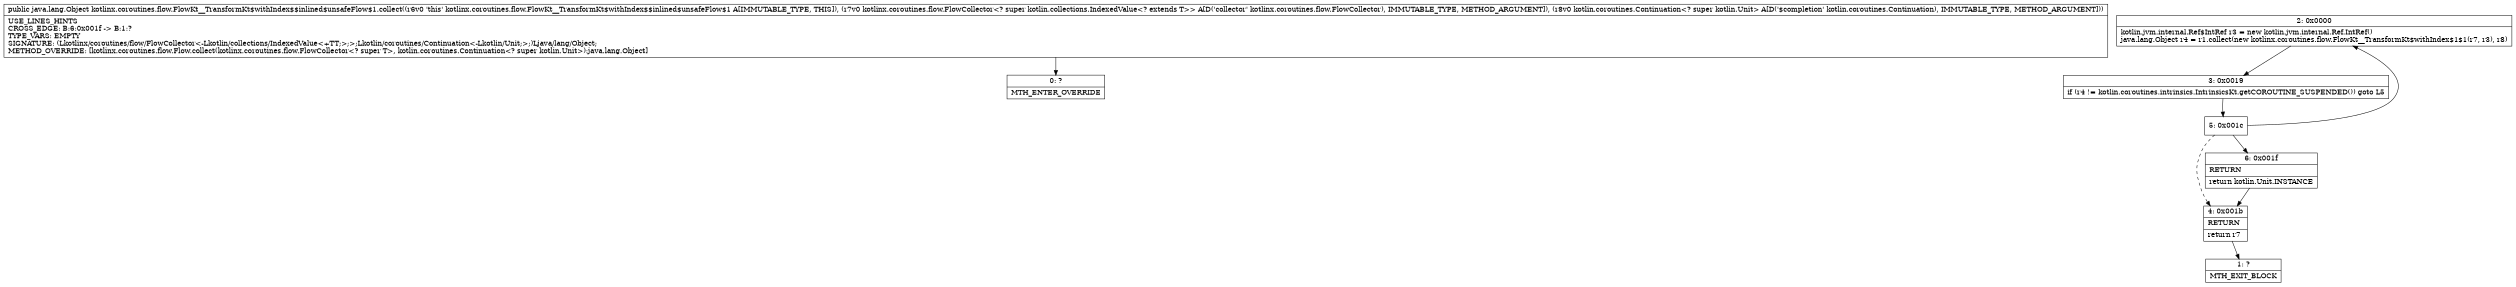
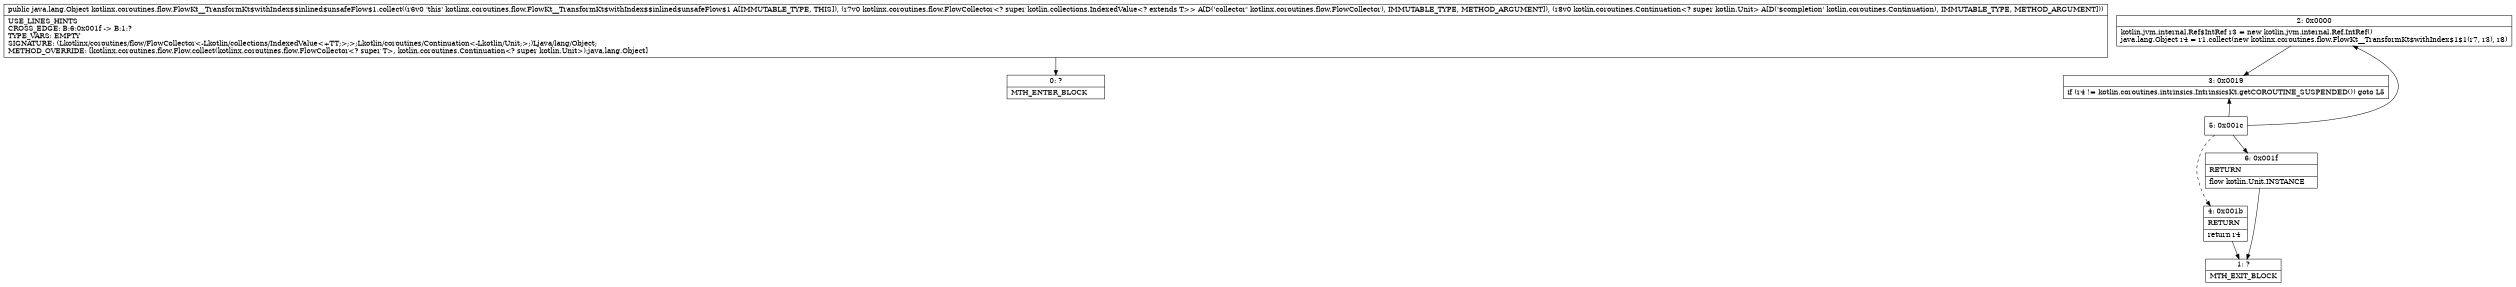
(1056, 93) -> (1049, 93)
(2223, 105) -> (2229, 110)
(2261, 182) -> (2257, 182)
(2245, 195) -> (2255, 222)
(2224, 235) -> (2224, 235)
